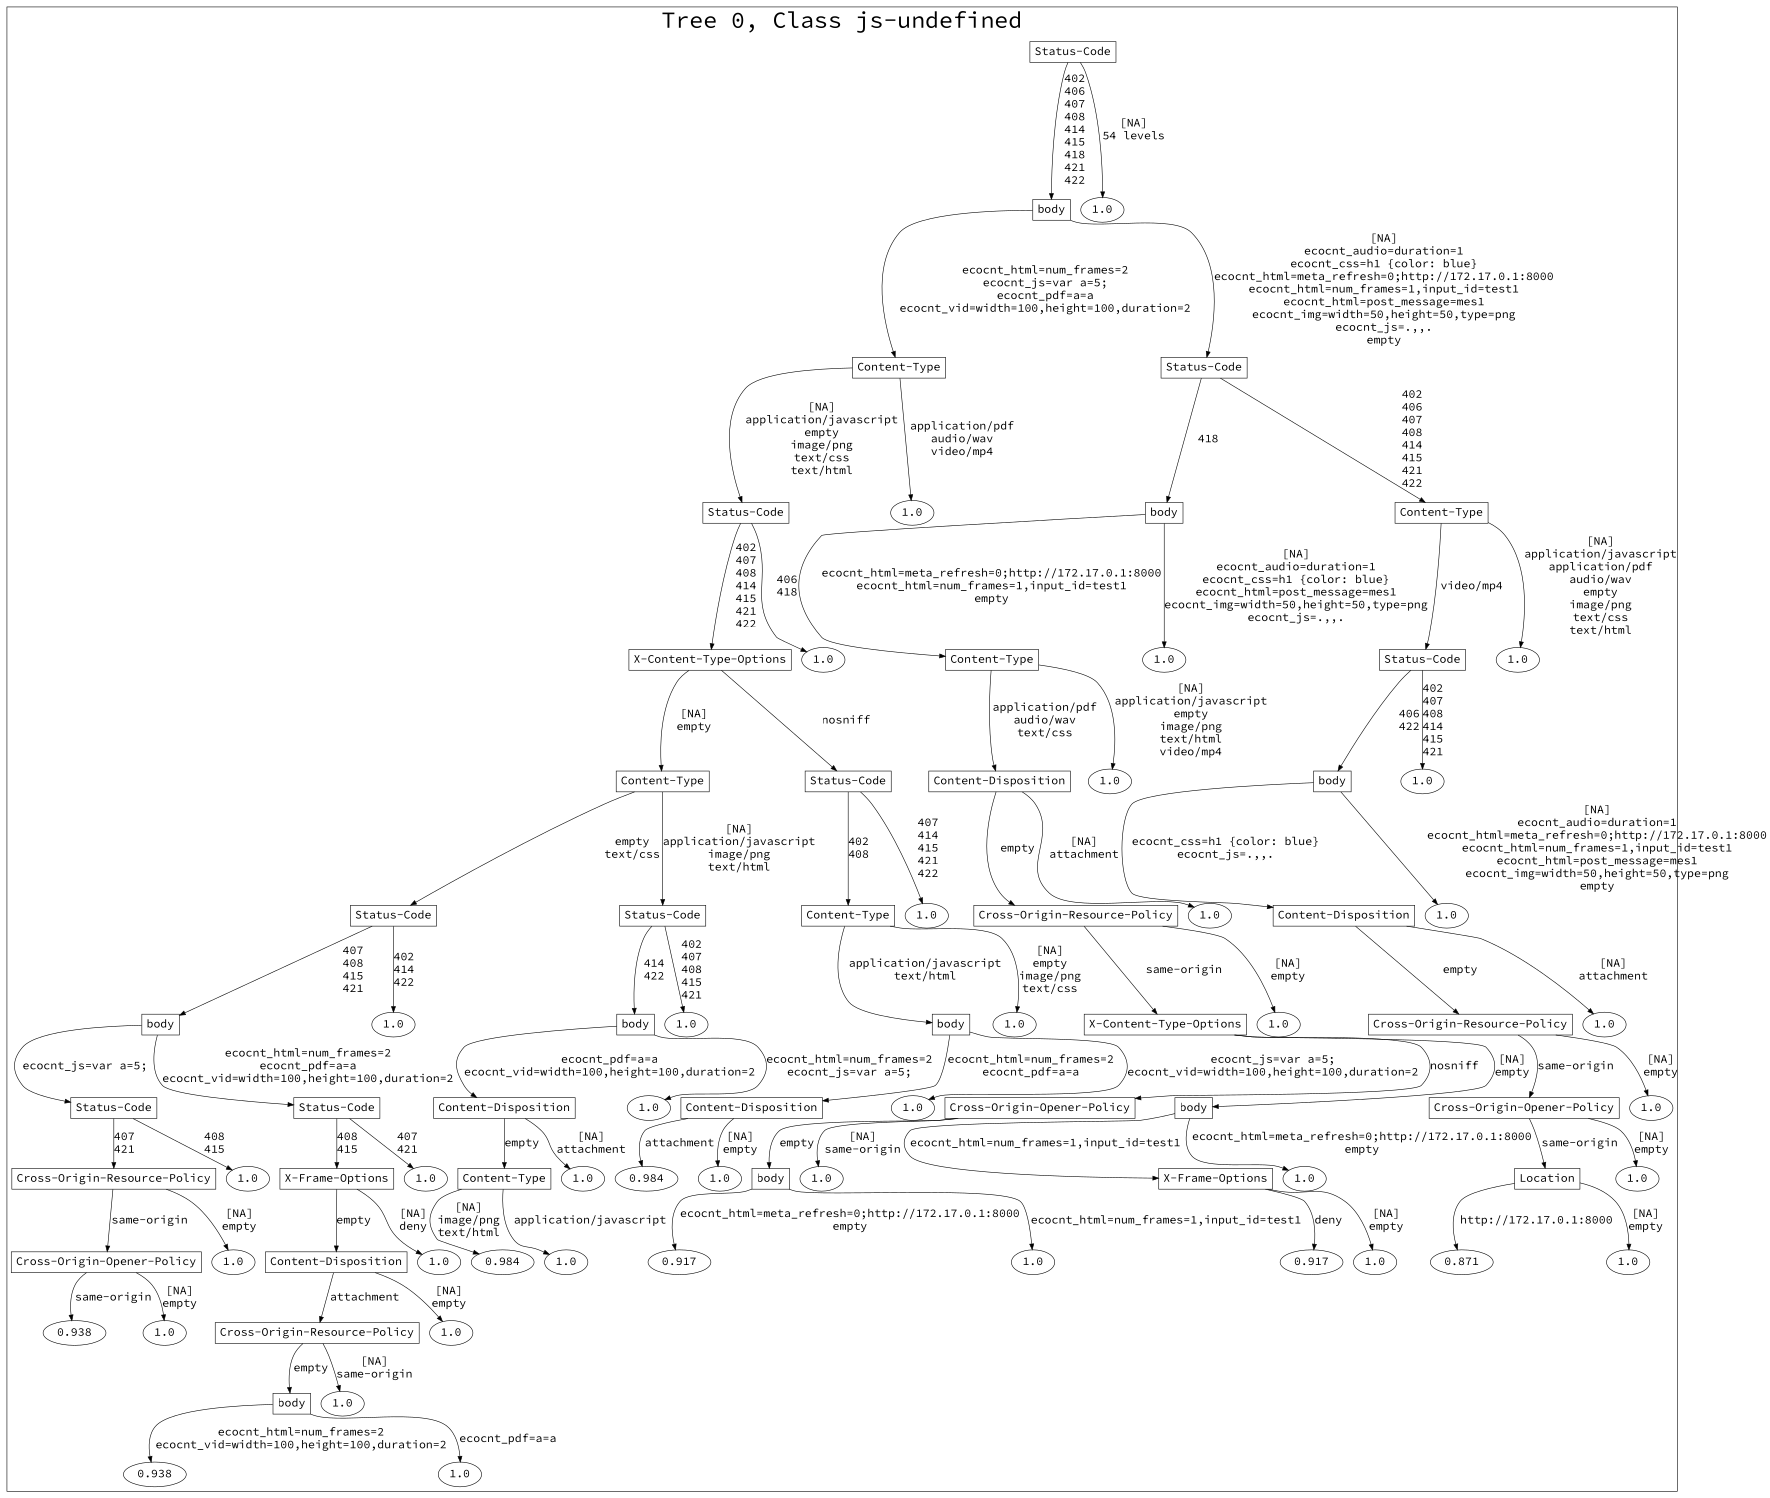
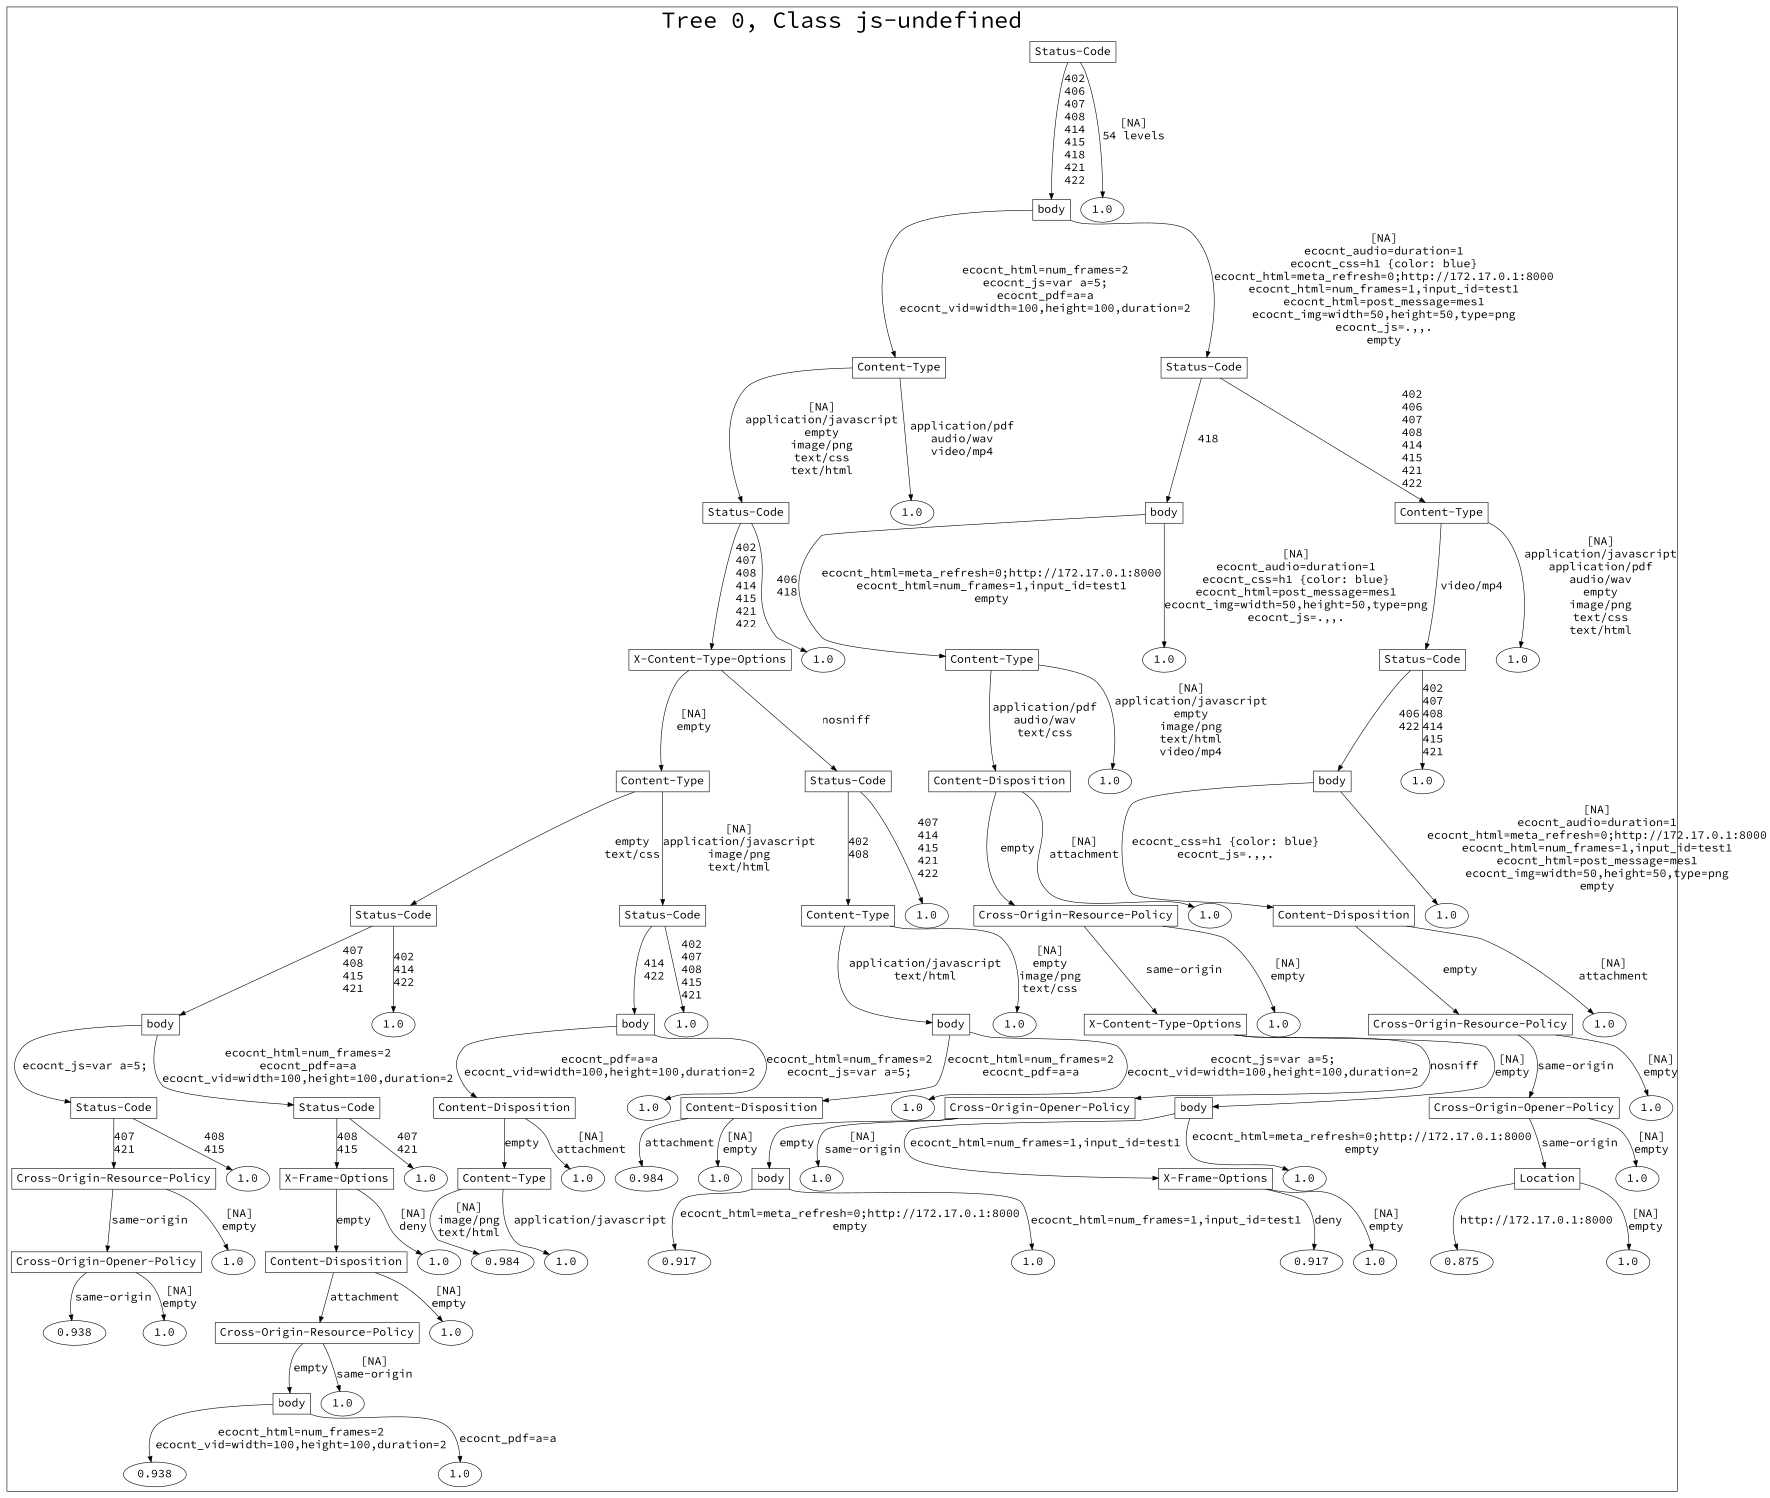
(1462, 1262) -> (1462, 1262)
